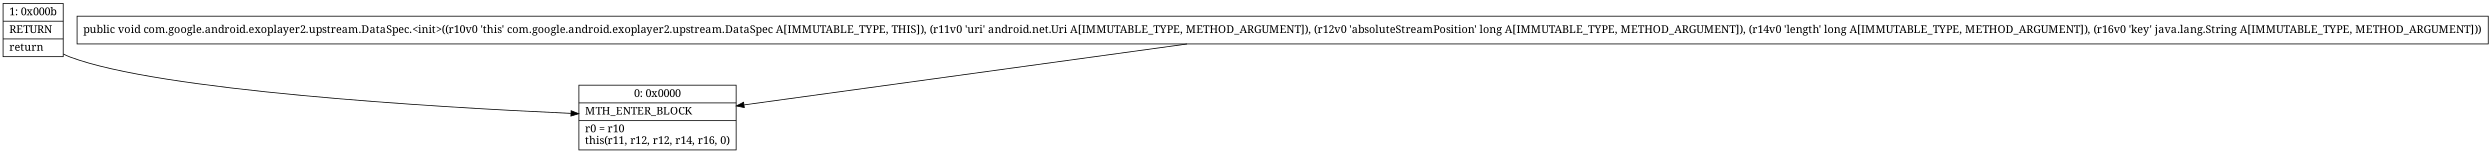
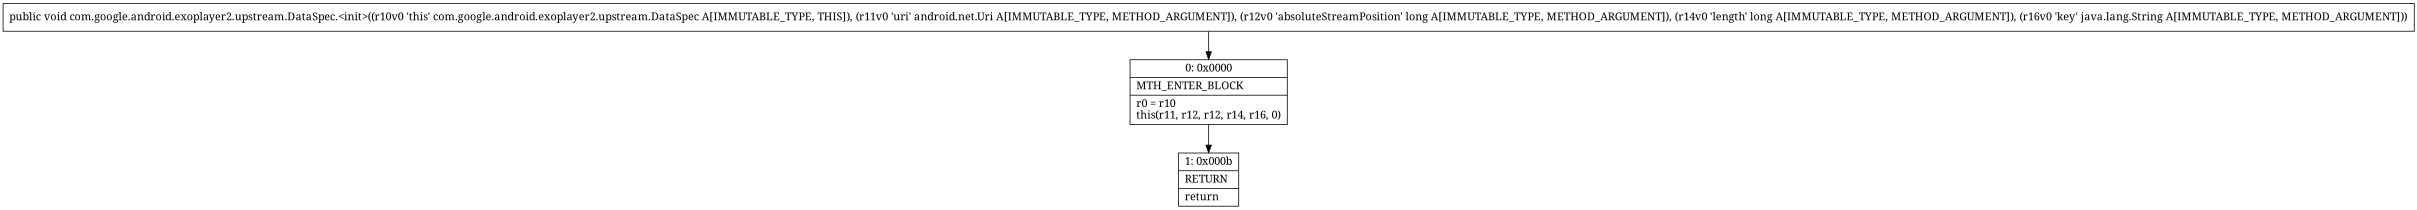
(315, 97) -> (1209, 135)
